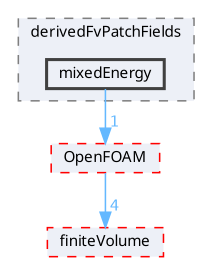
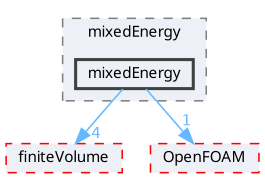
(106, 33) -> (134, 33)
(105, 193) -> (104, 110)
